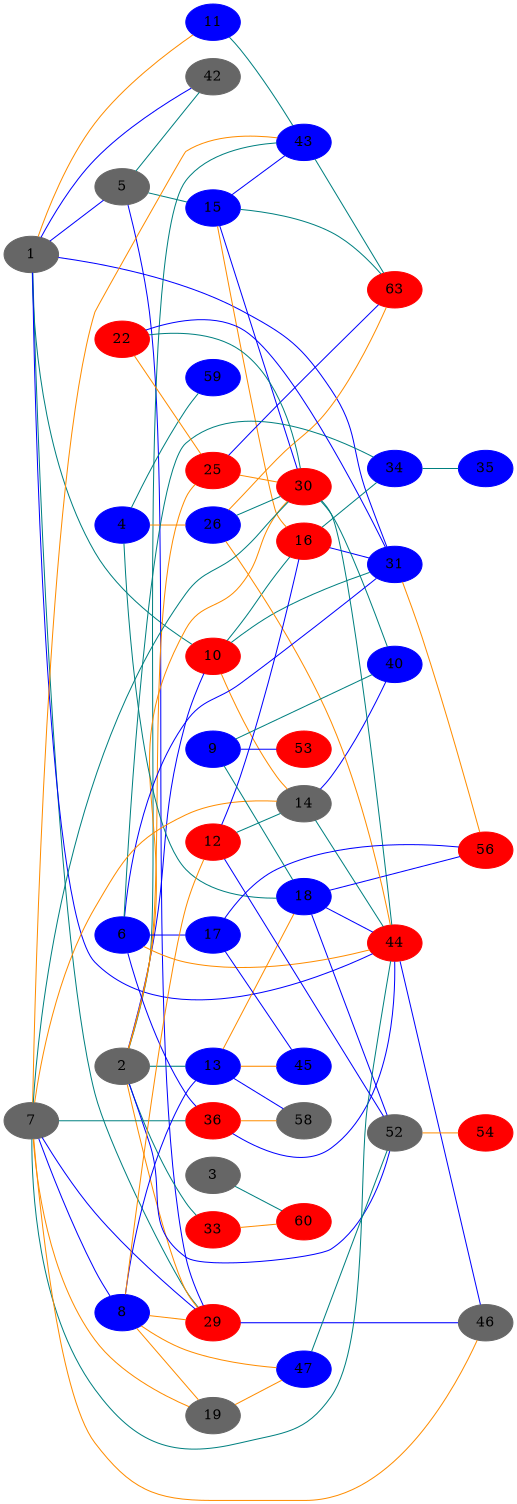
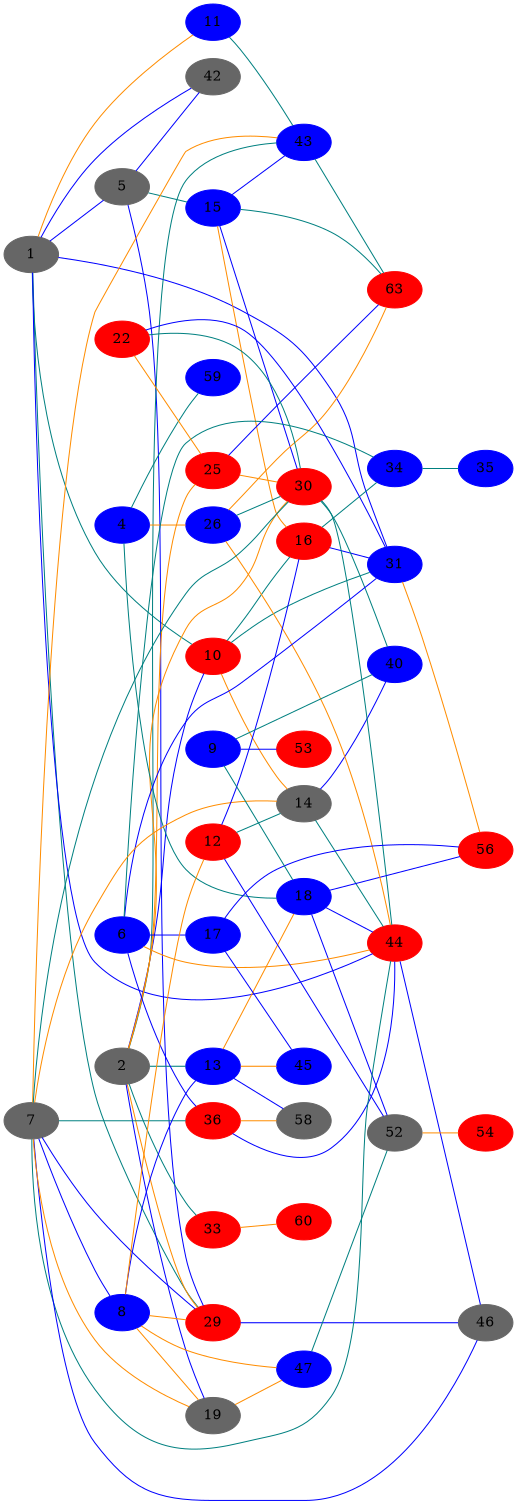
(167, 132) -> (167, 132)
(213, 1175) -> none
(224, 1263) -> (163, 1267)
(158, 1494) -> (158, 1494)
